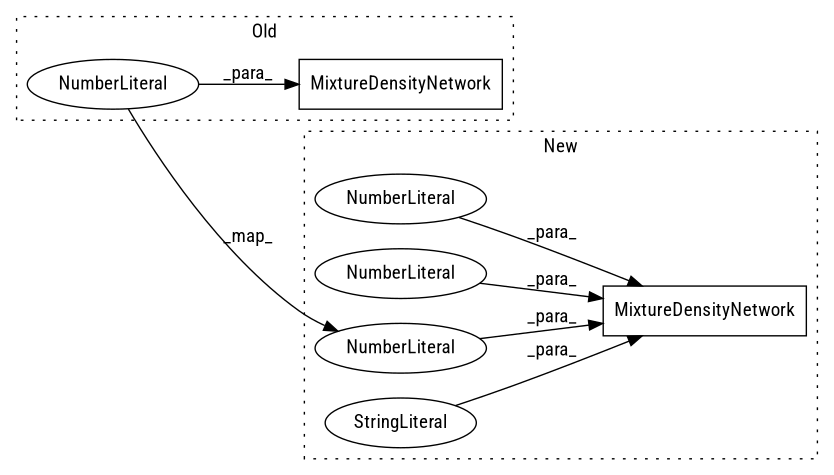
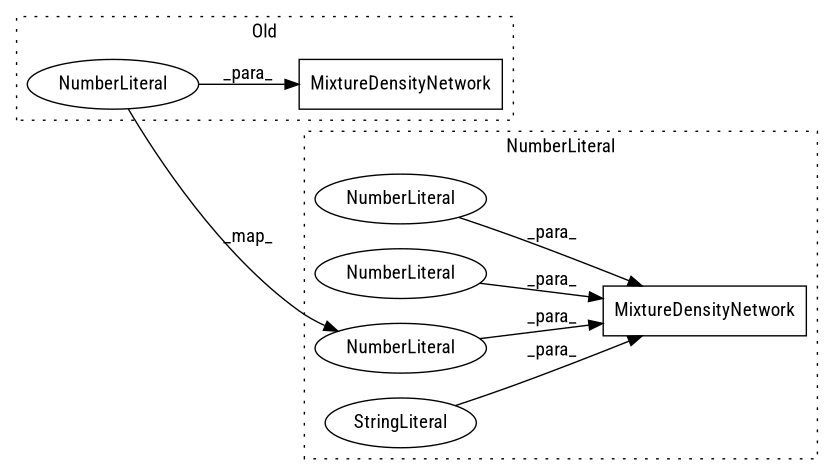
(561, 147) -> (561, 147)
